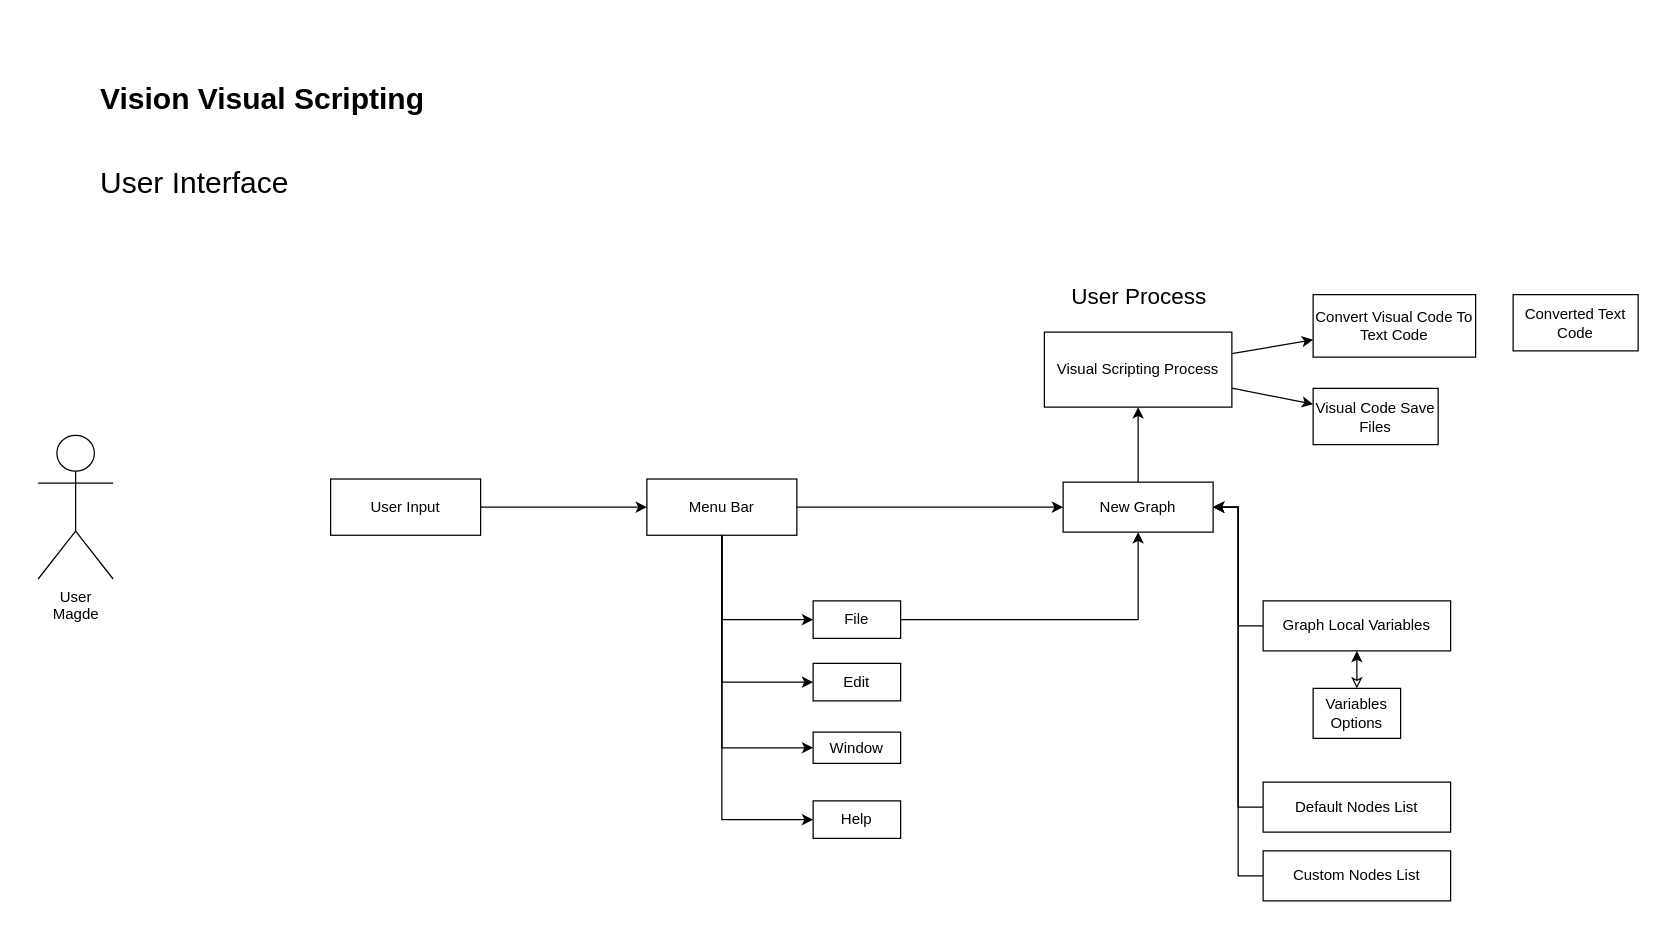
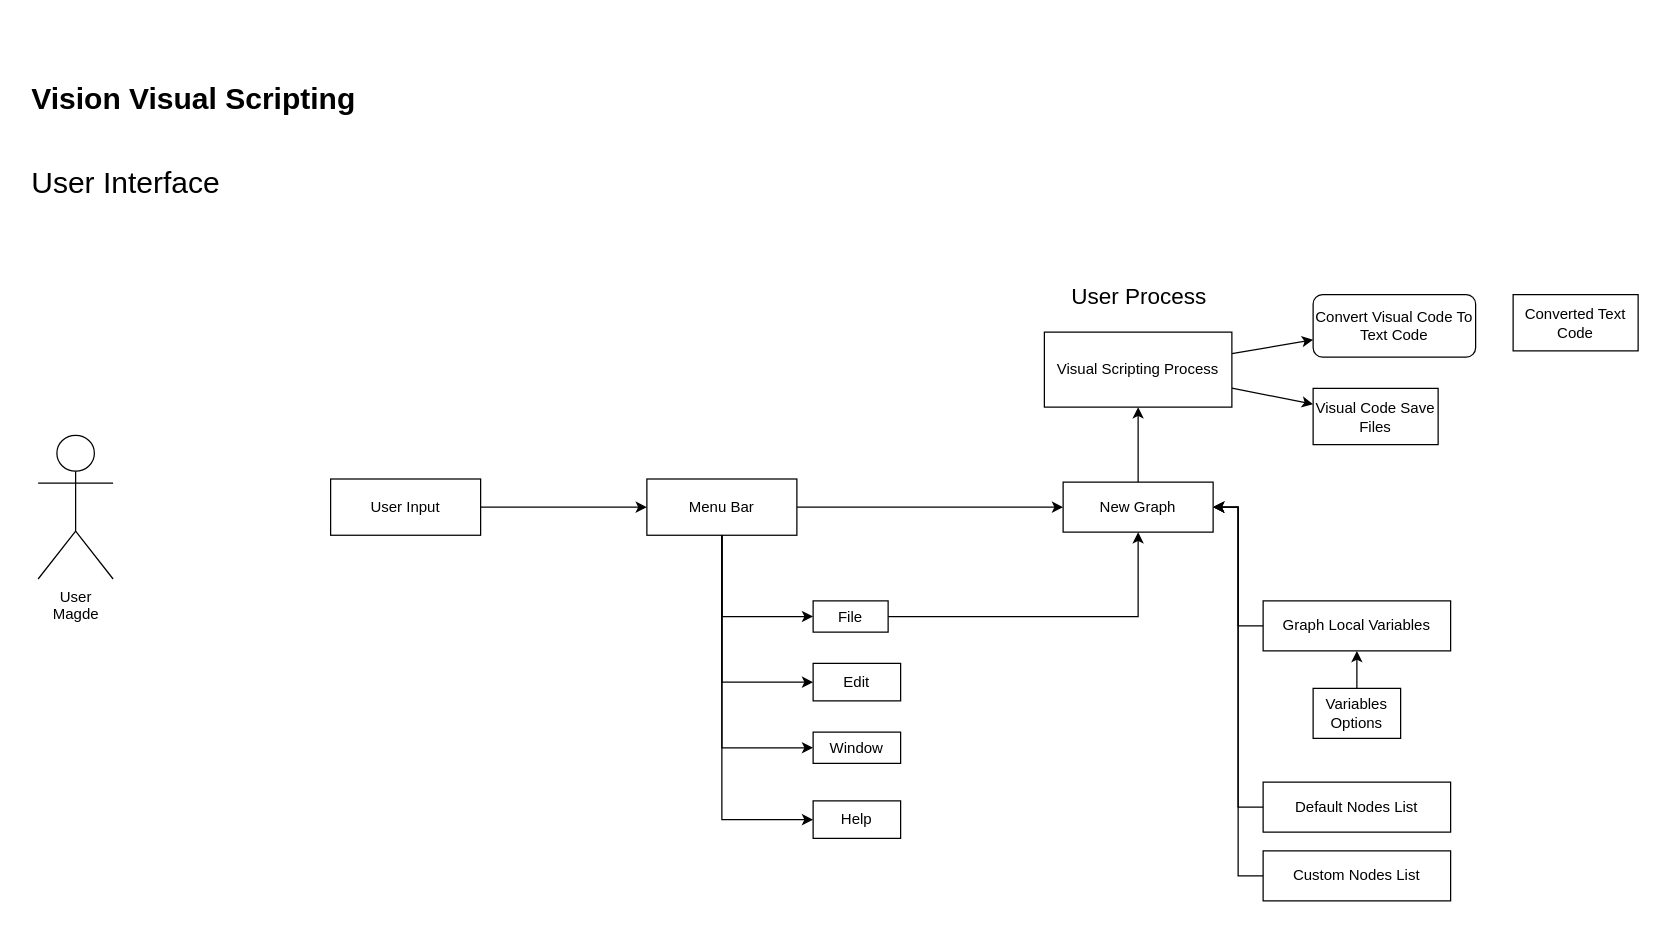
(276, 138) -> (207, 138)
(1394, 326) -> (1394, 326)
(857, 619) -> (851, 616)
(1357, 678) -> (1357, 681)
